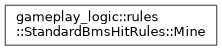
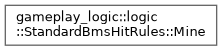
(111, 25) -> (111, 25)
